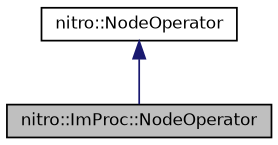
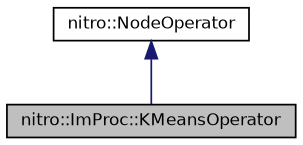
(139, 121) -> (151, 121)
